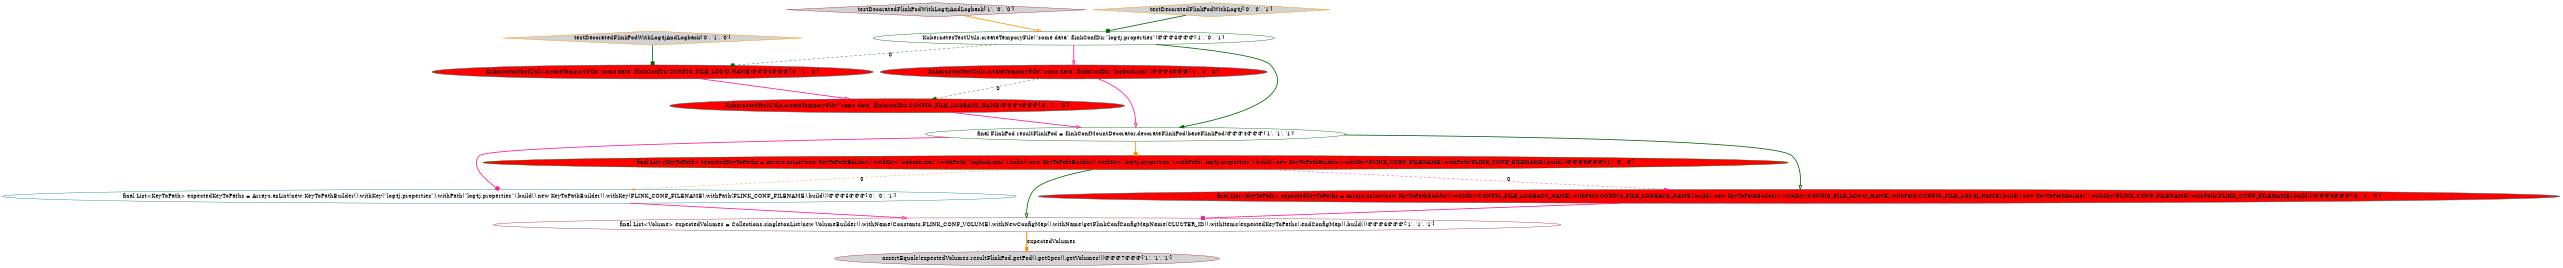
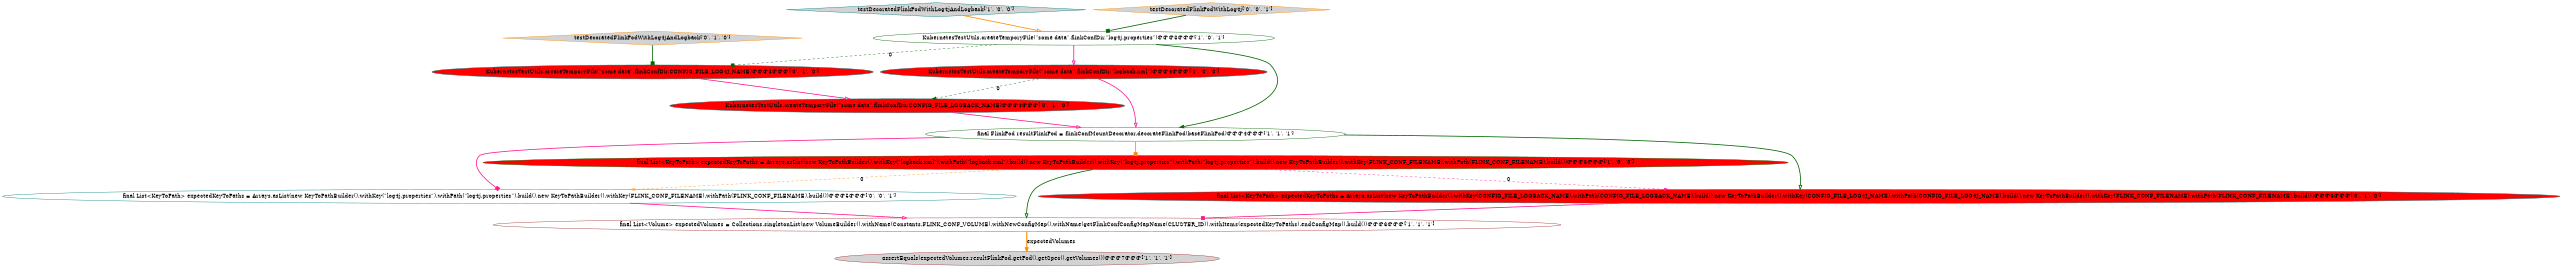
(936, 10) -> (936, 10)
